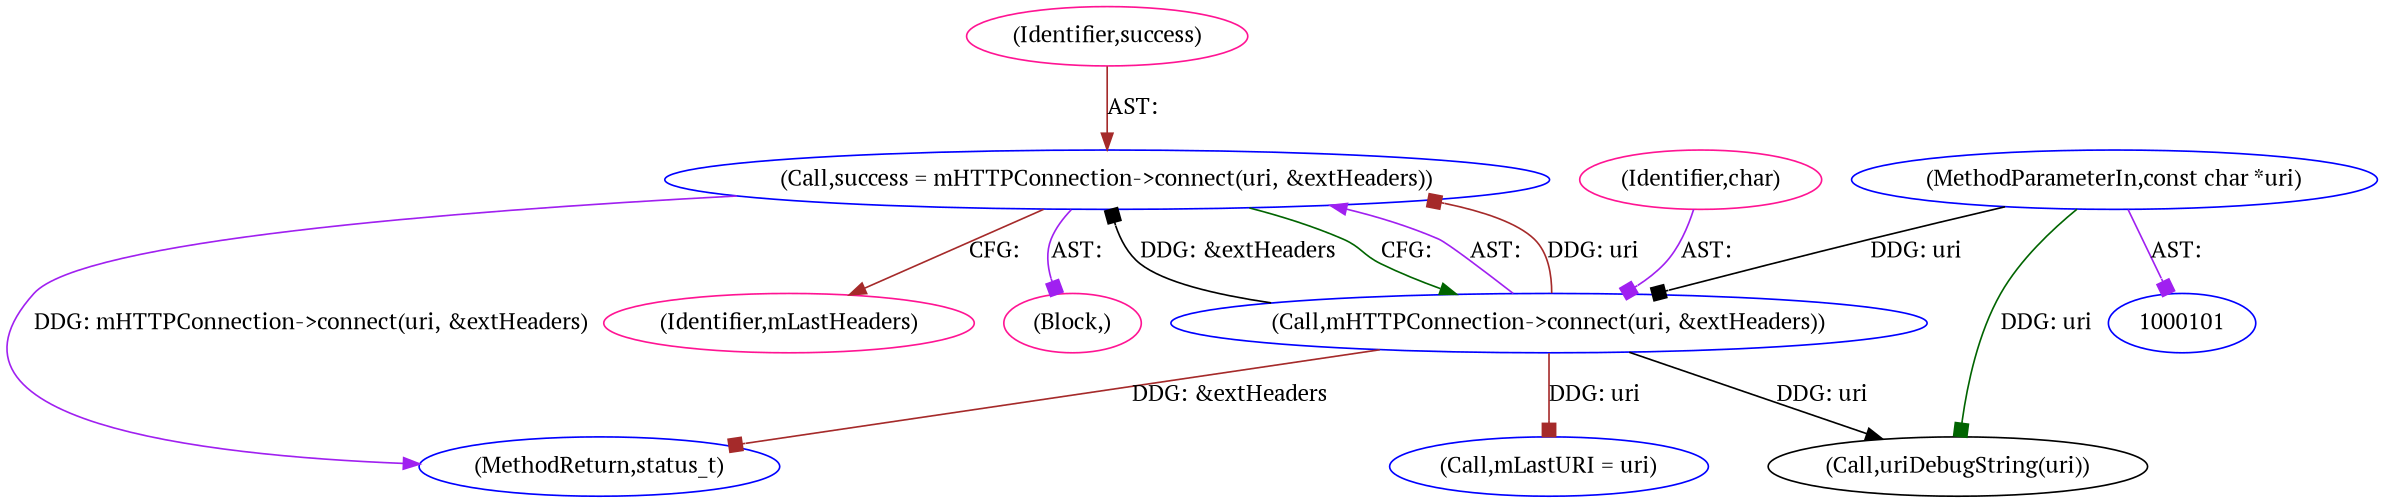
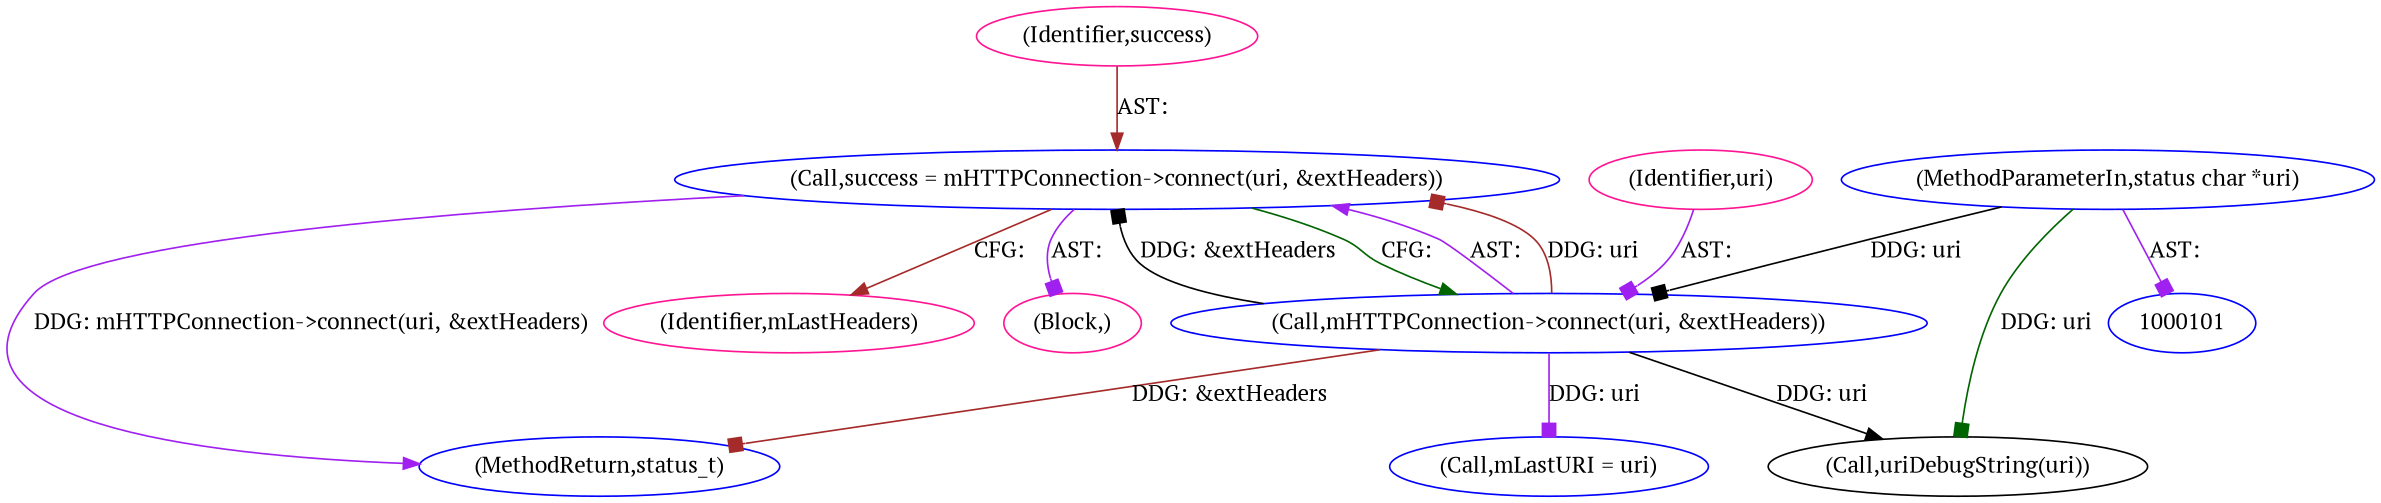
(1701, 180) -> (1701, 180)
(2115, 180) -> (2108, 180)
(1549, 387) -> (1549, 387)
